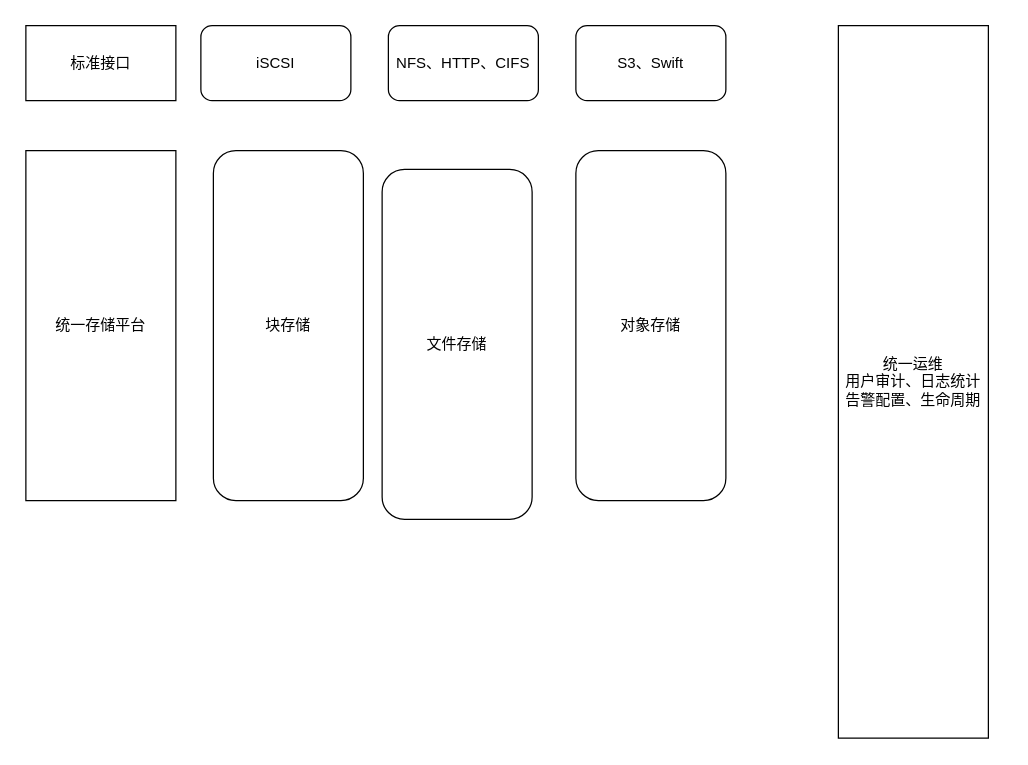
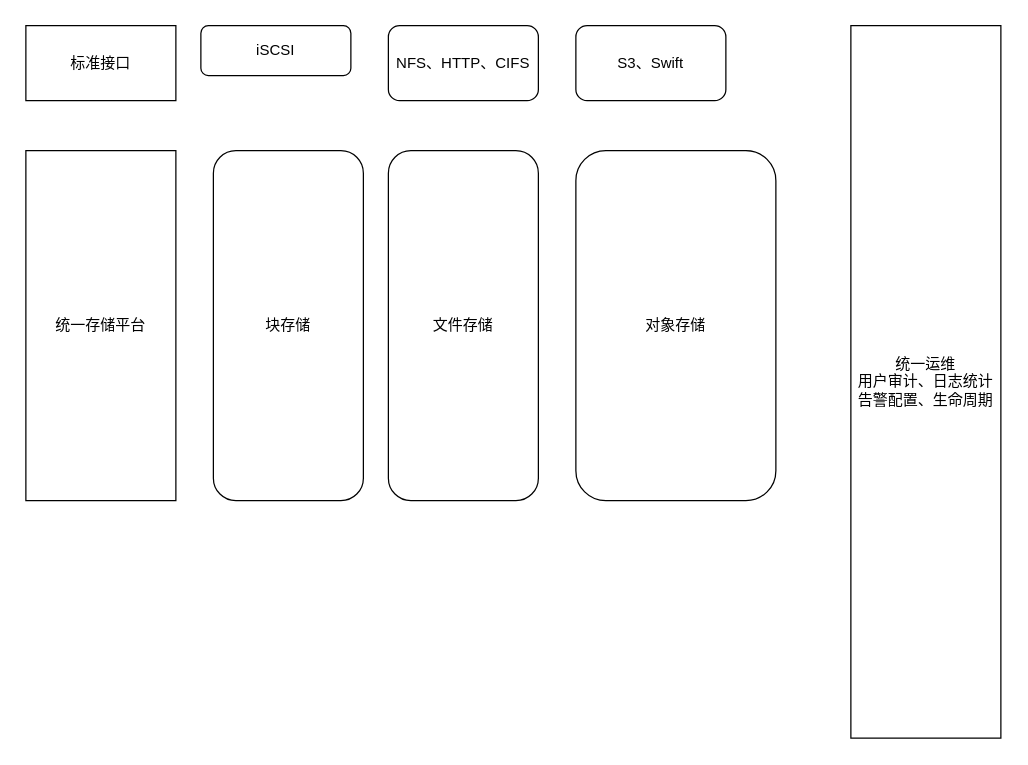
(276, 63) -> (276, 51)
(651, 326) -> (676, 326)
(457, 344) -> (463, 326)
(913, 382) -> (926, 382)
